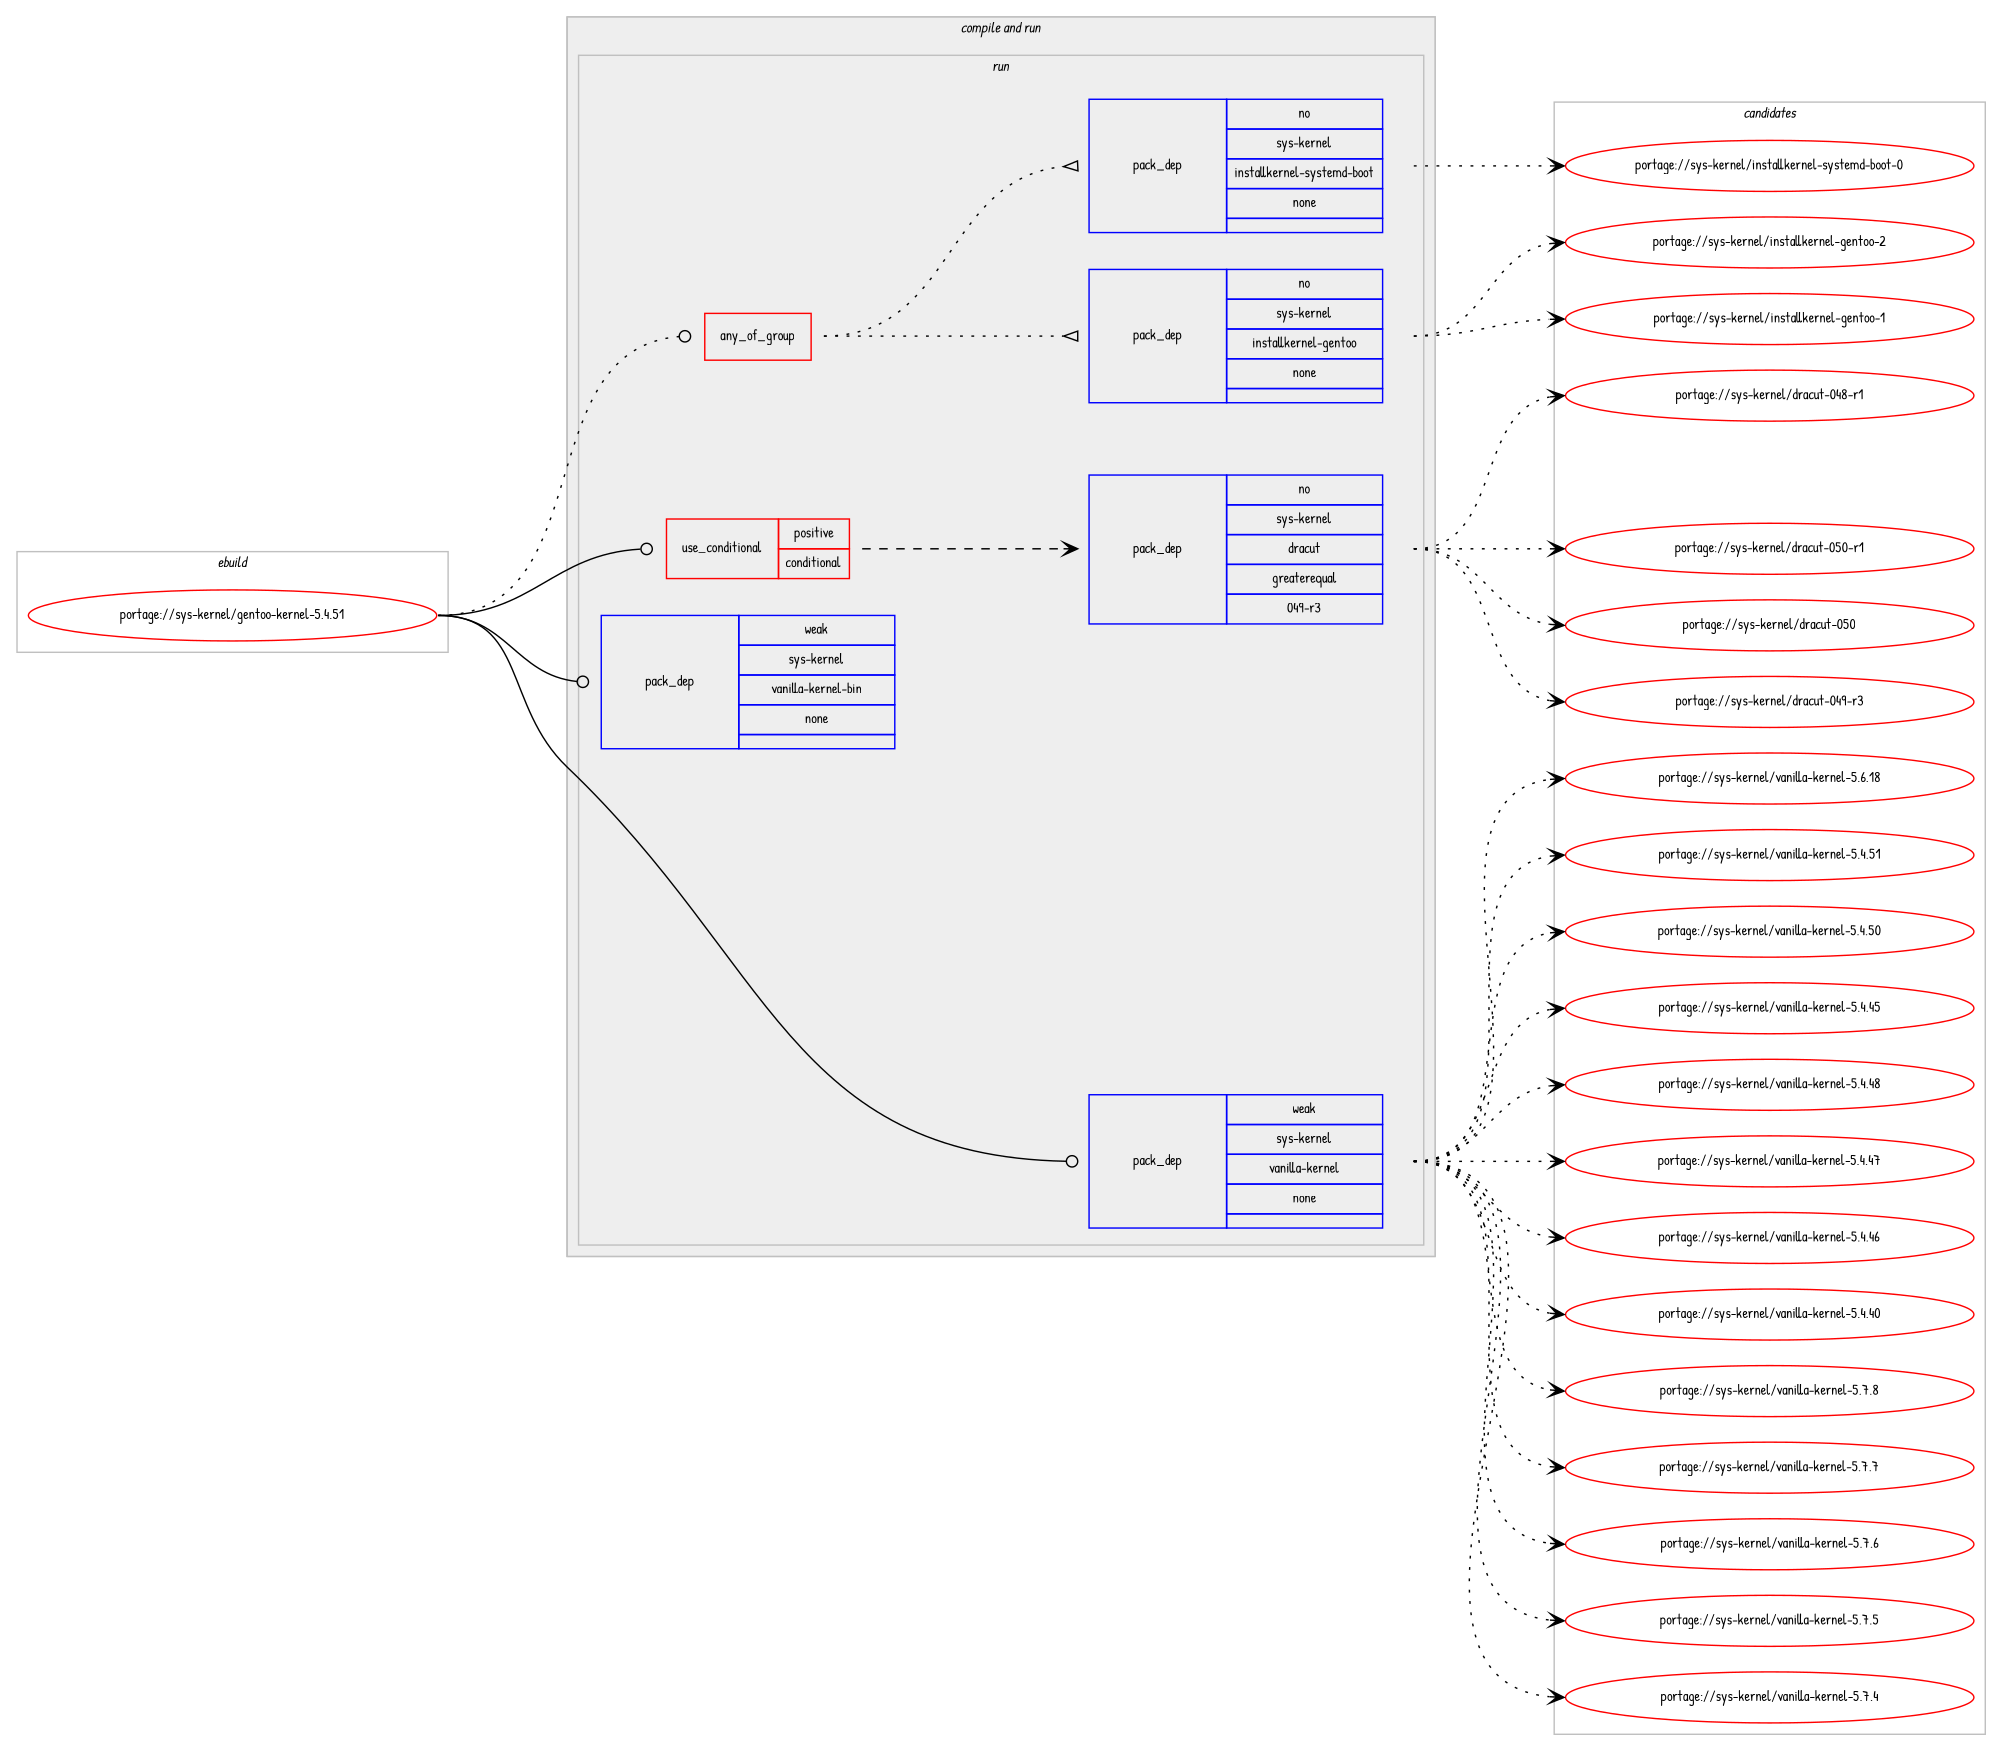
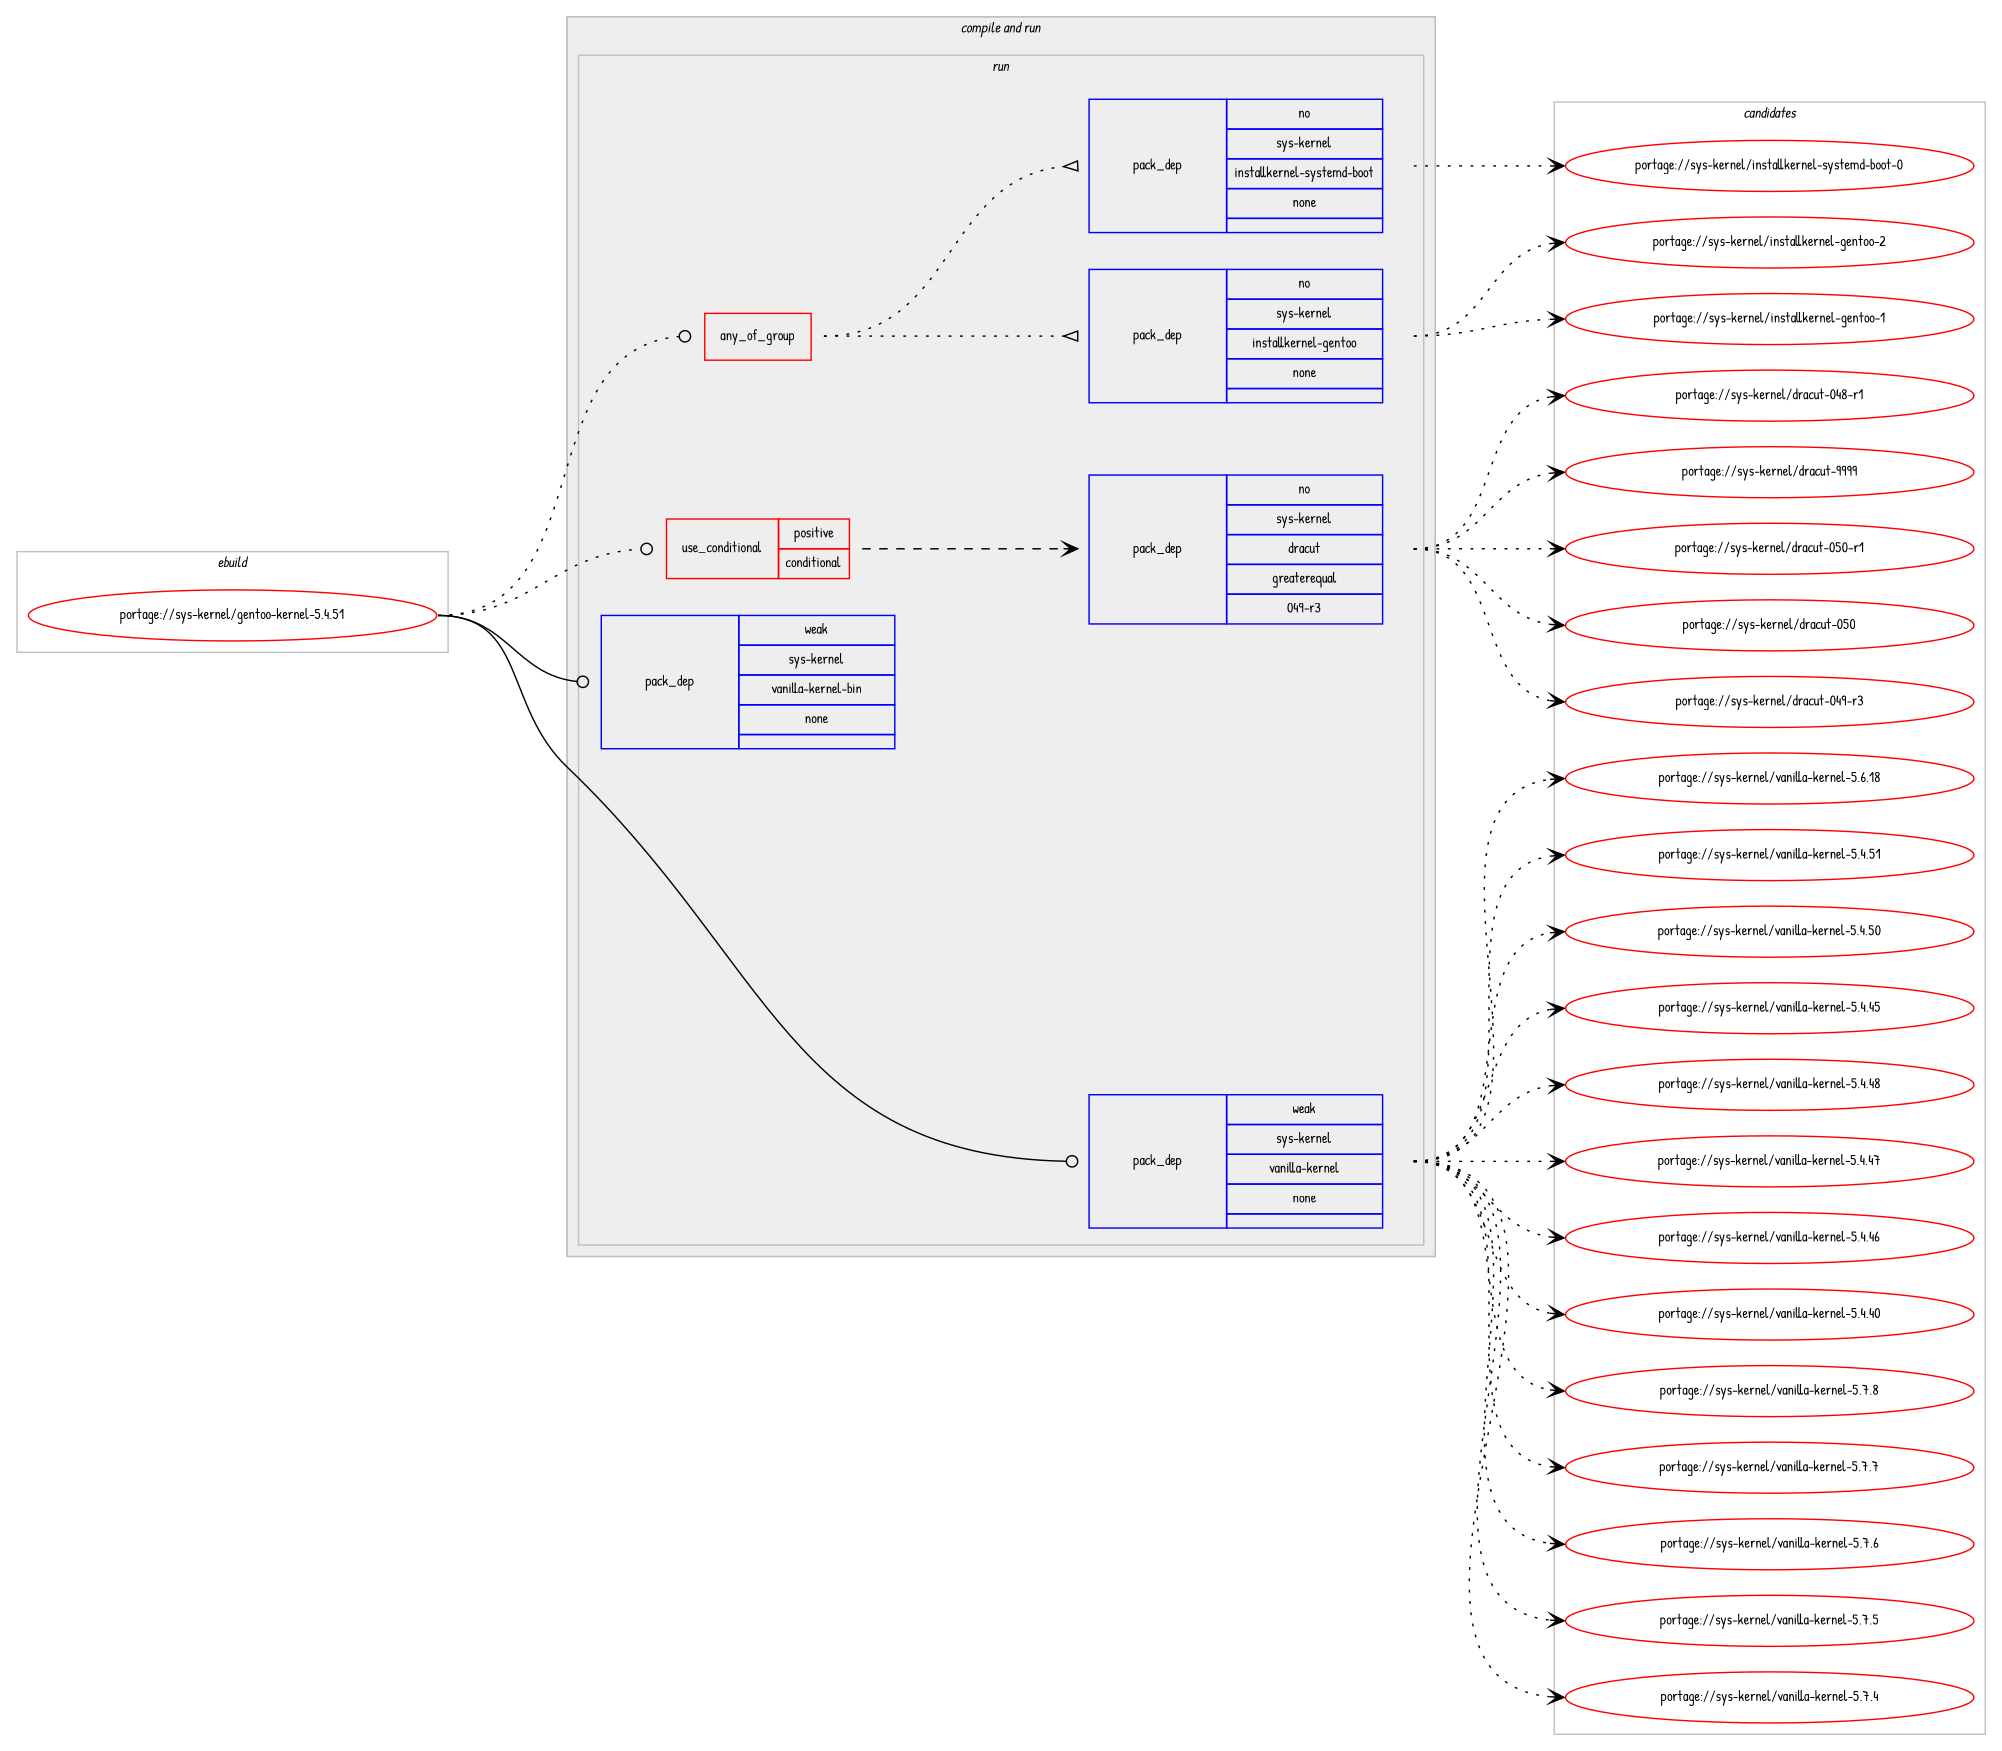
none -> (1770, 472)
(540, 585) -> (540, 585)
